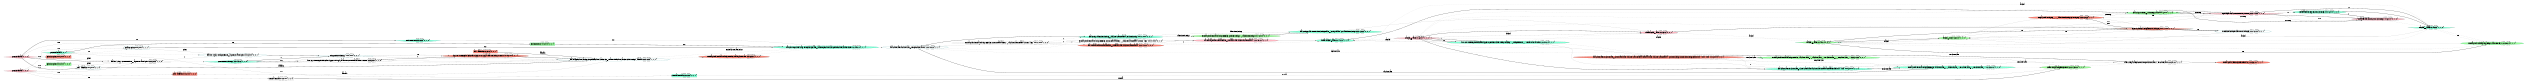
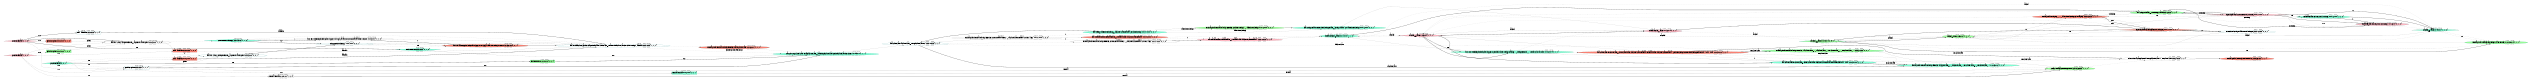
none -> (120, 61)
none -> (1097, 70)
